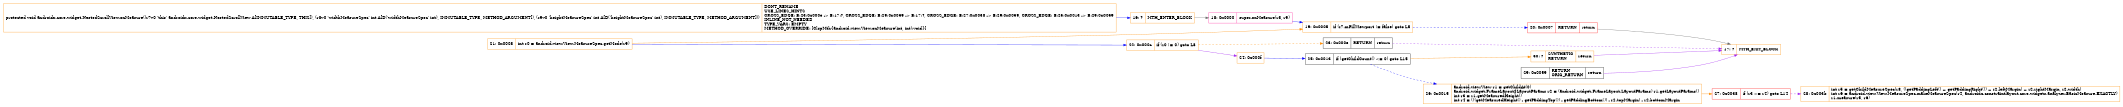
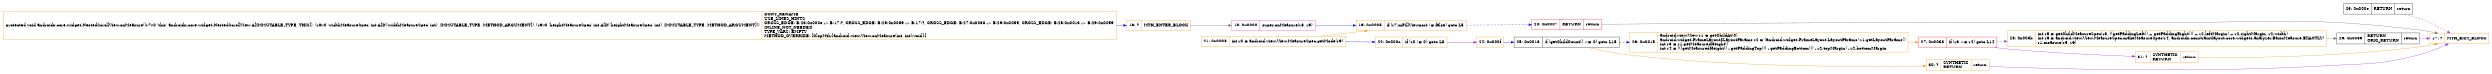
none -> (2330, 38)
(1259, 44) -> none
none -> (2167, 57)
